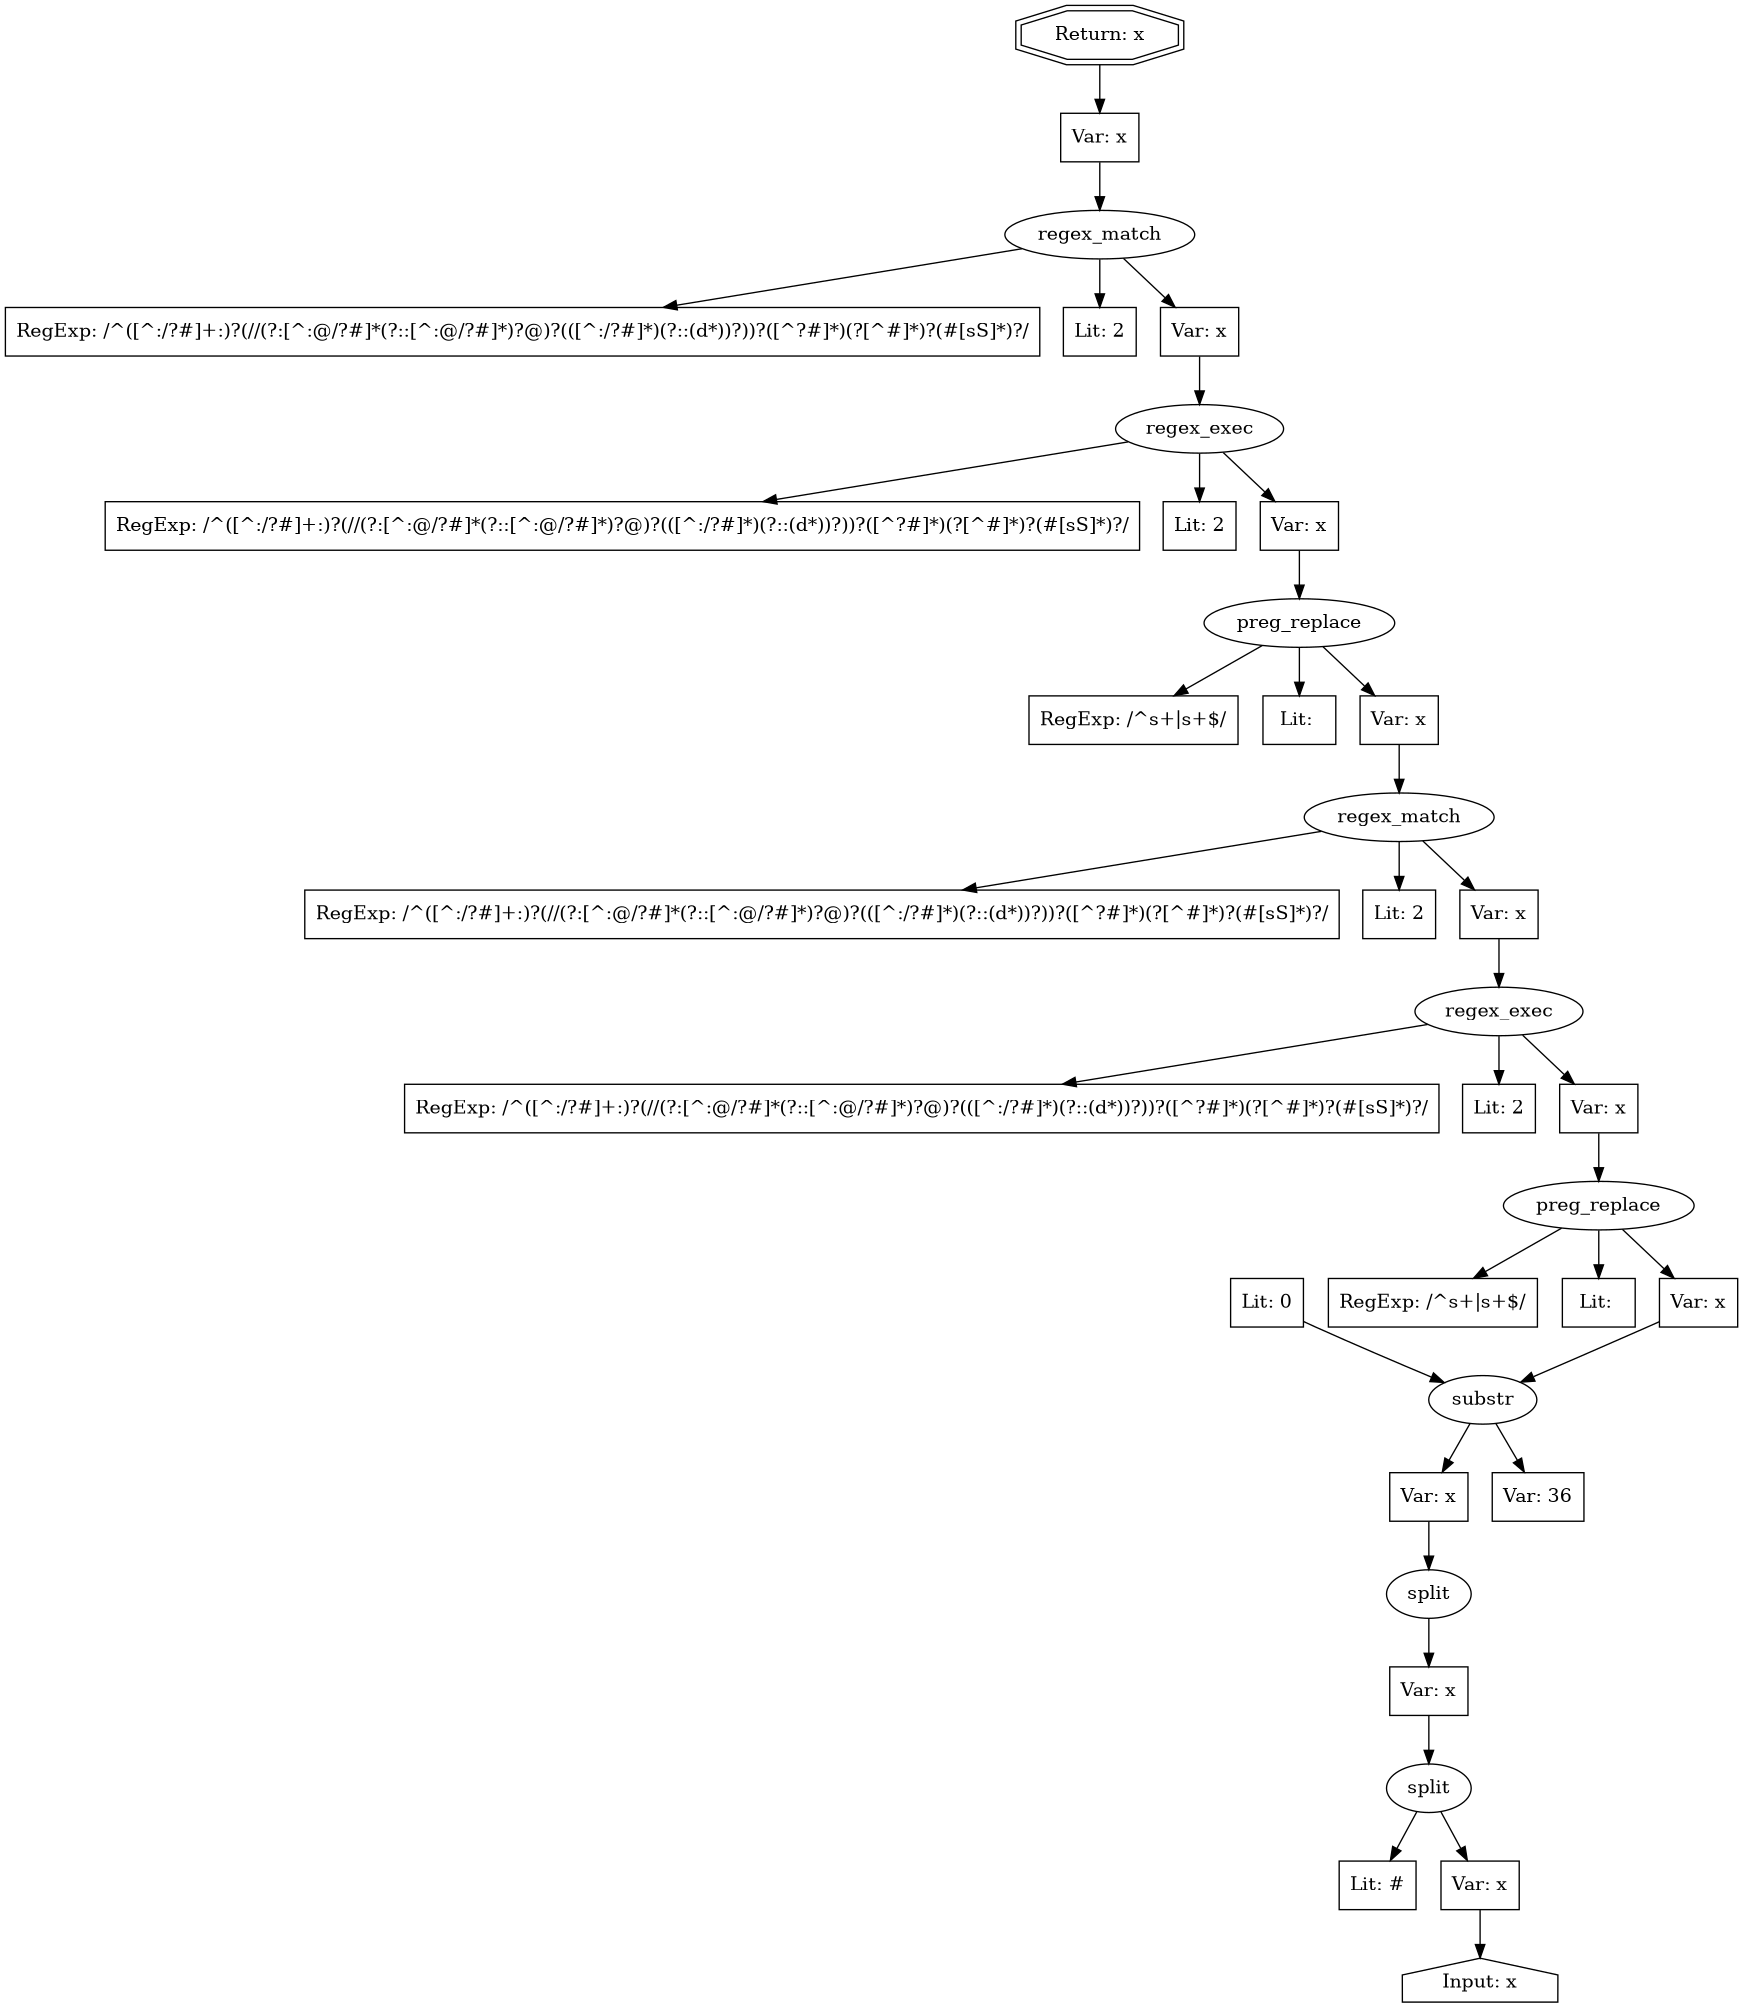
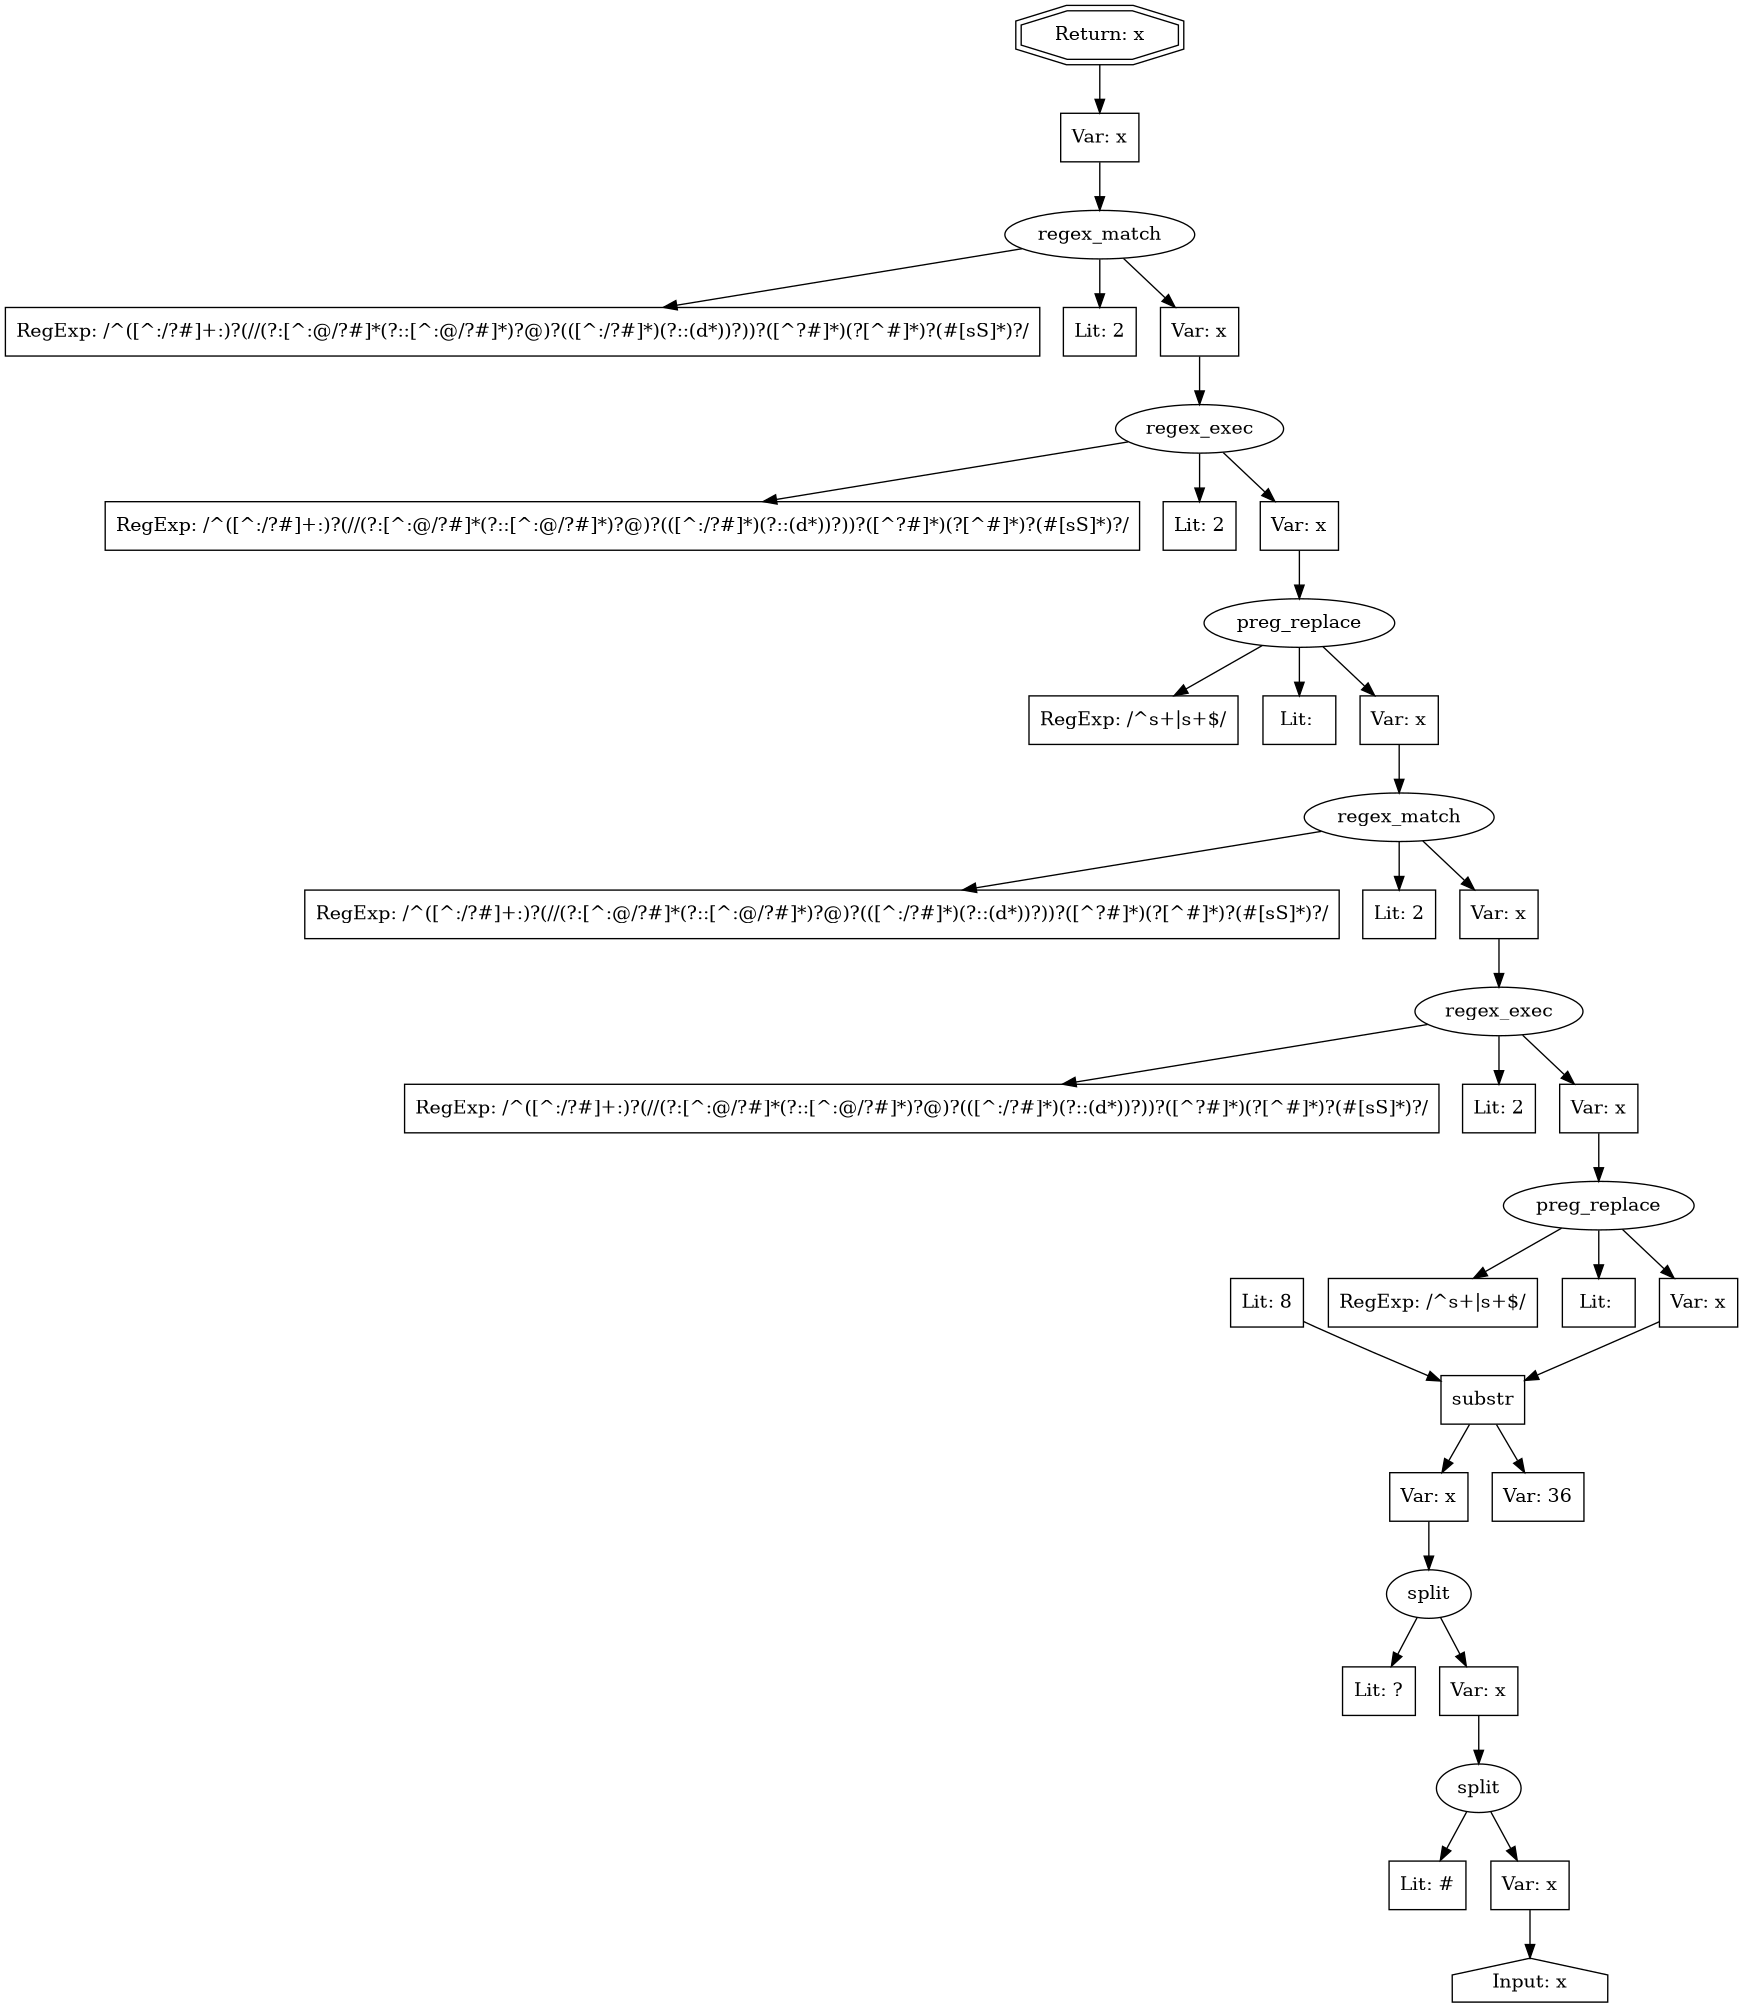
(1267, 1303) -> (1267, 1303)
(1483, 1400) -> (1483, 1400)
none -> (1379, 1691)
